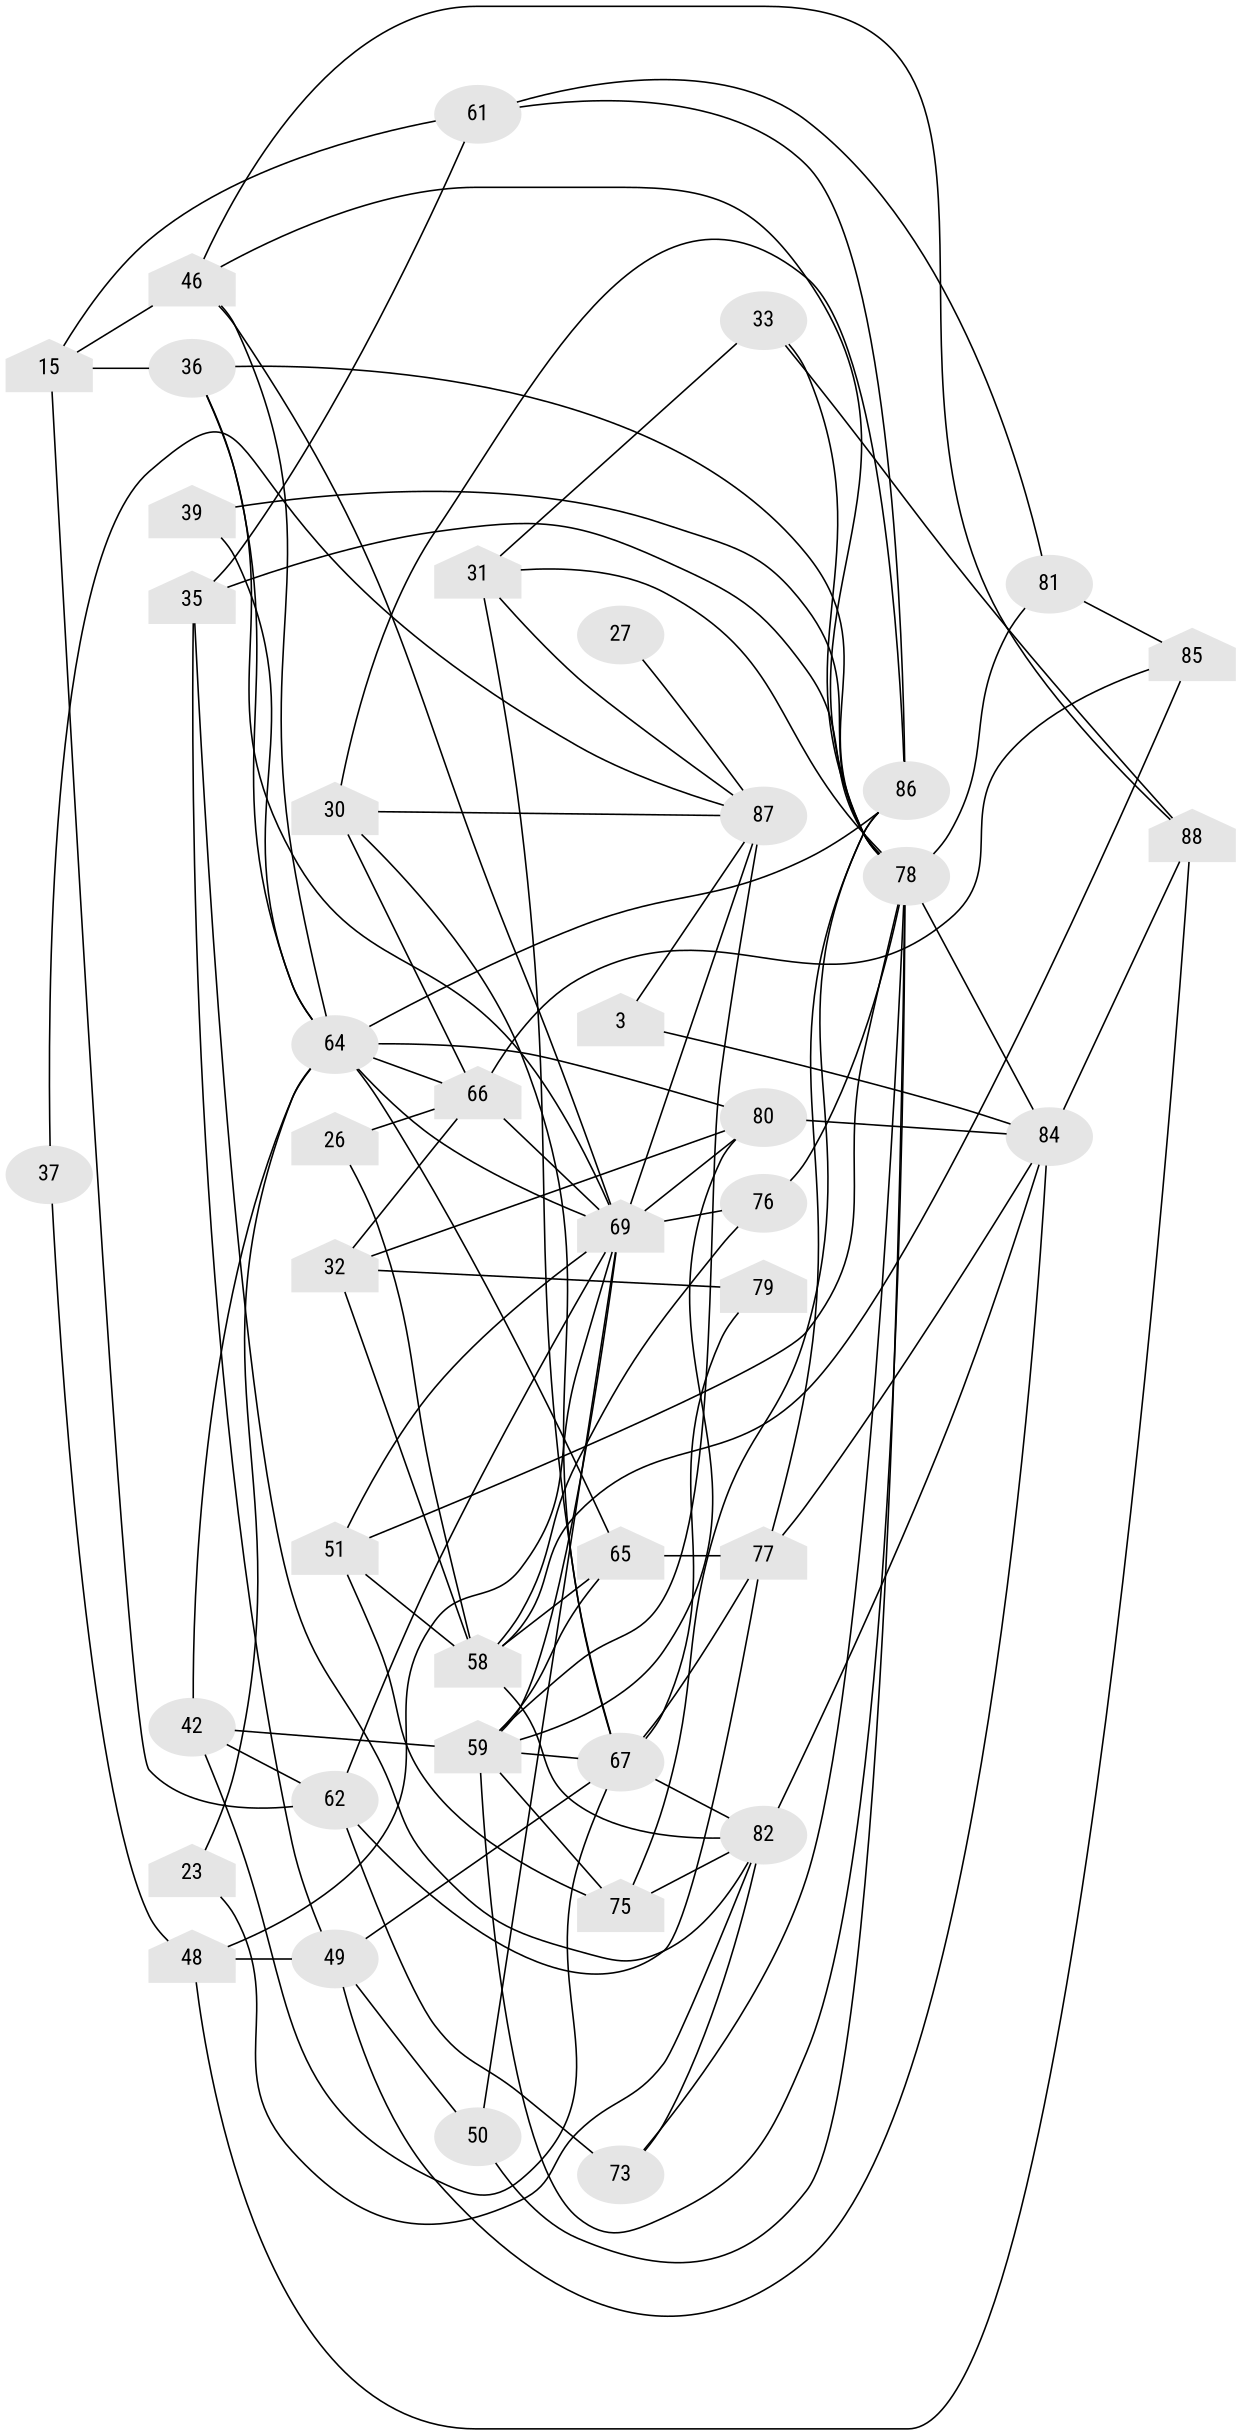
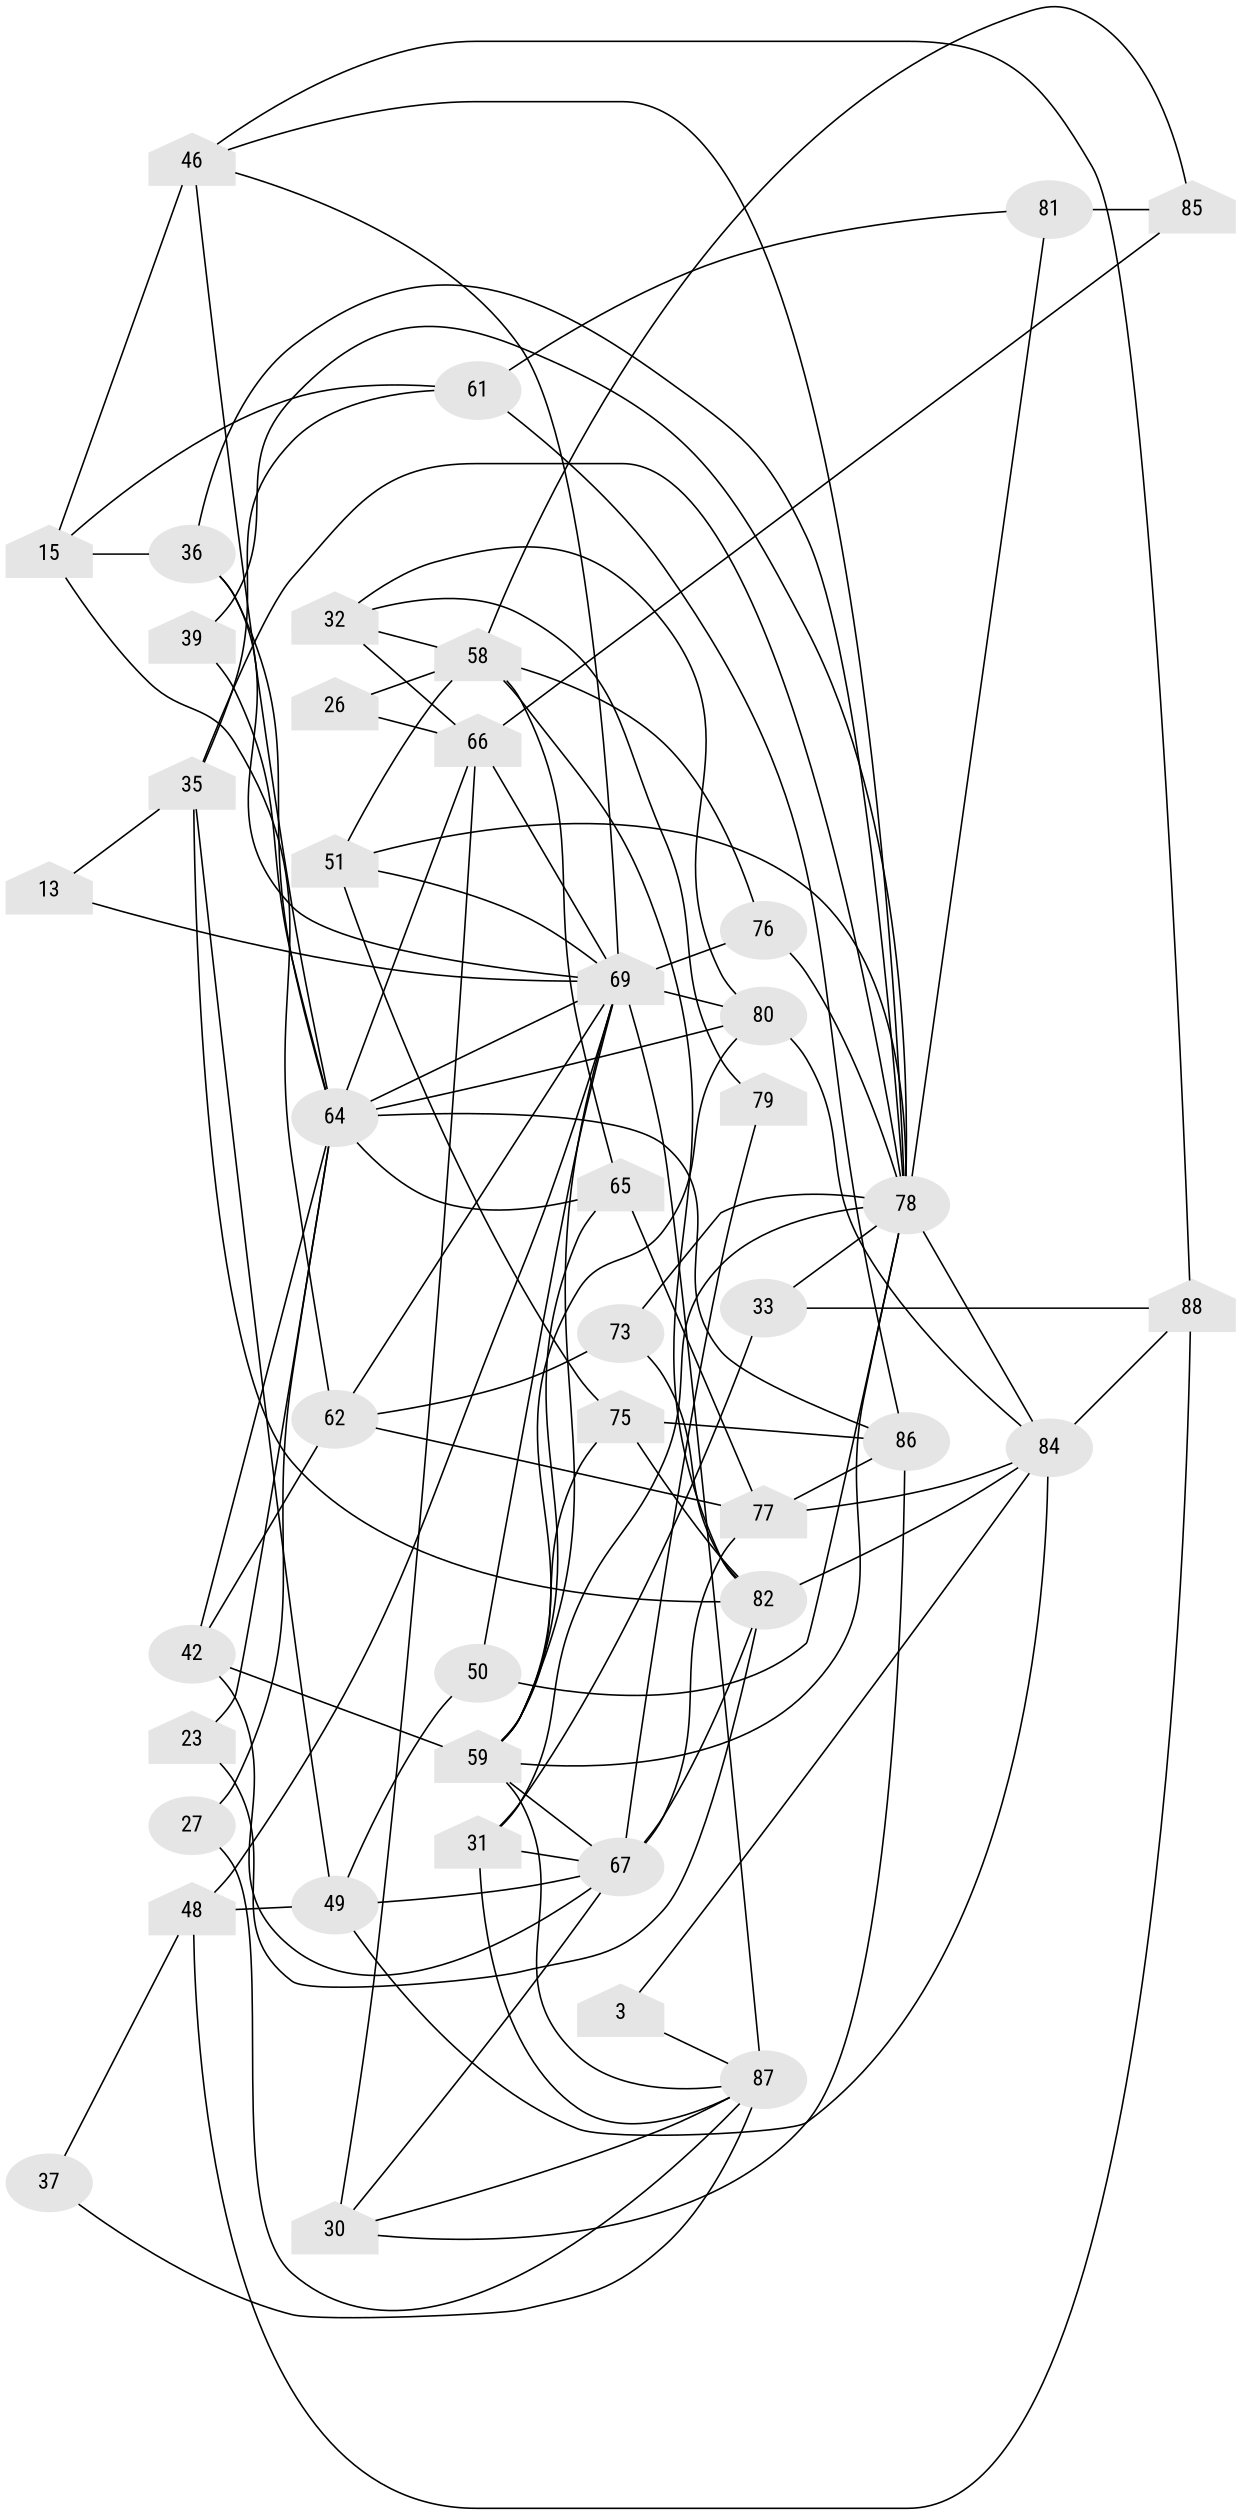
none -> (49, 891)
none -> (282, 1614)
